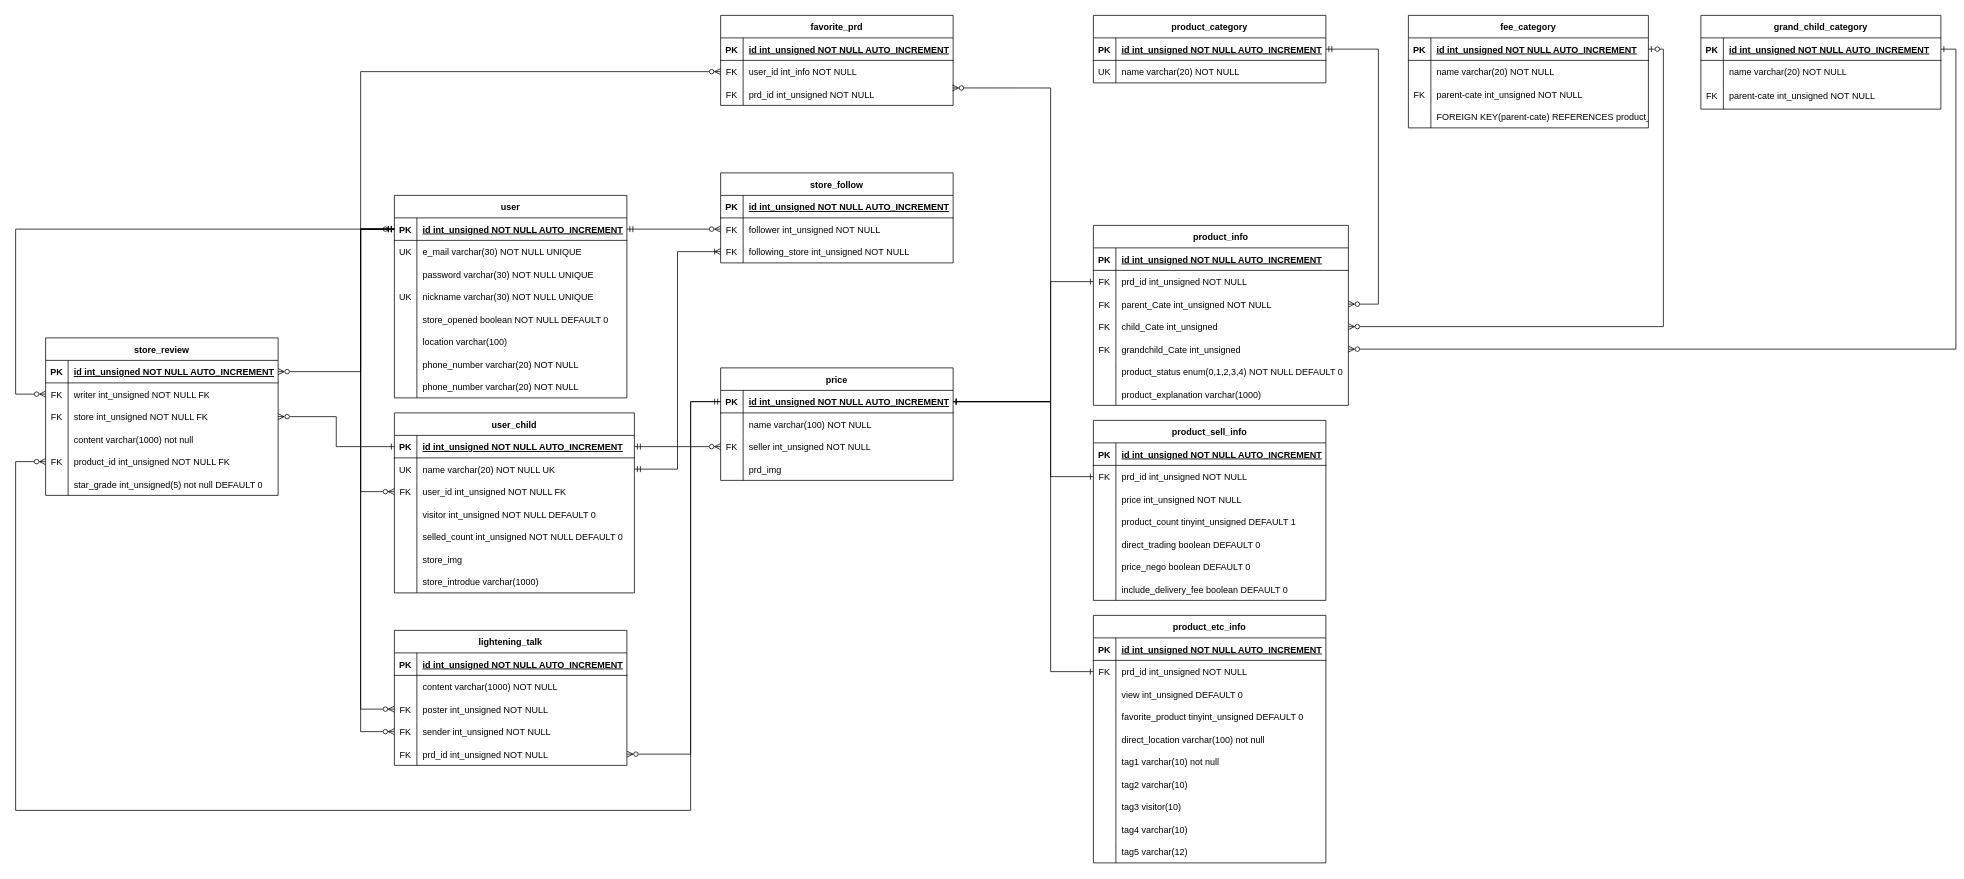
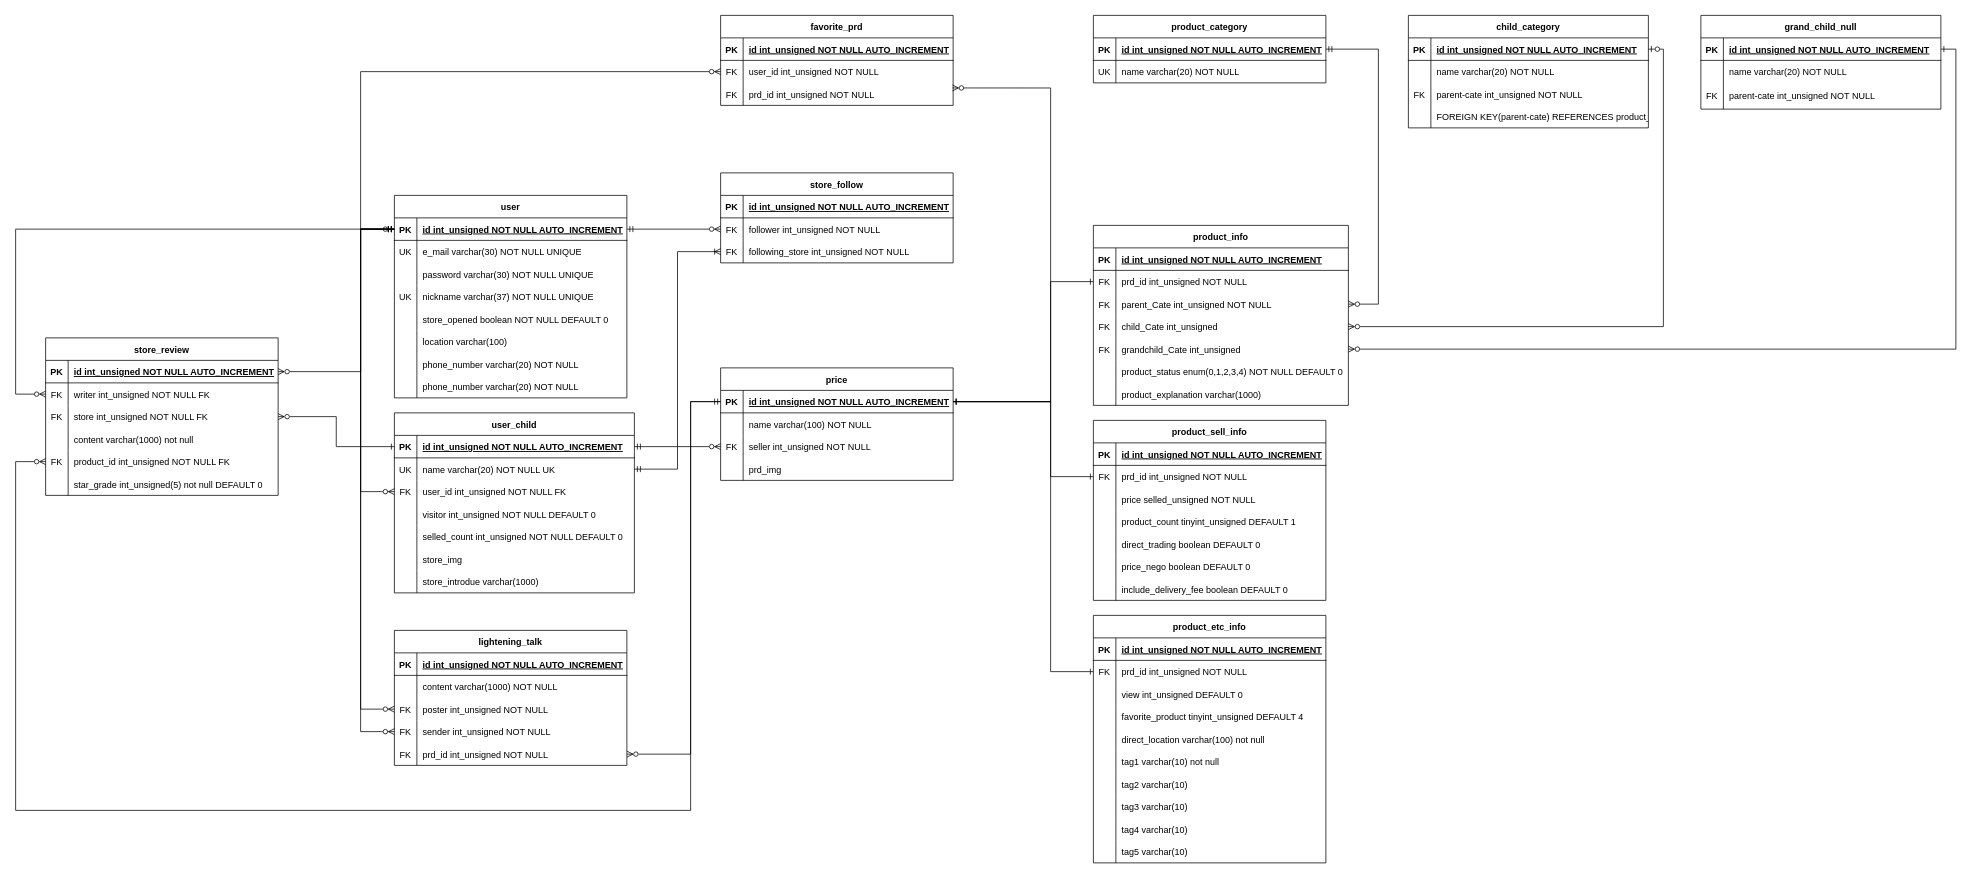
(1528, 27) -> (1528, 27)
(1820, 27) -> (1820, 27)
(804, 72) -> (815, 72)
(507, 297) -> (507, 297)
(1182, 500) -> (1189, 500)
(1221, 717) -> (1221, 717)
(1158, 807) -> (1160, 807)
(1160, 852) -> (1160, 852)
